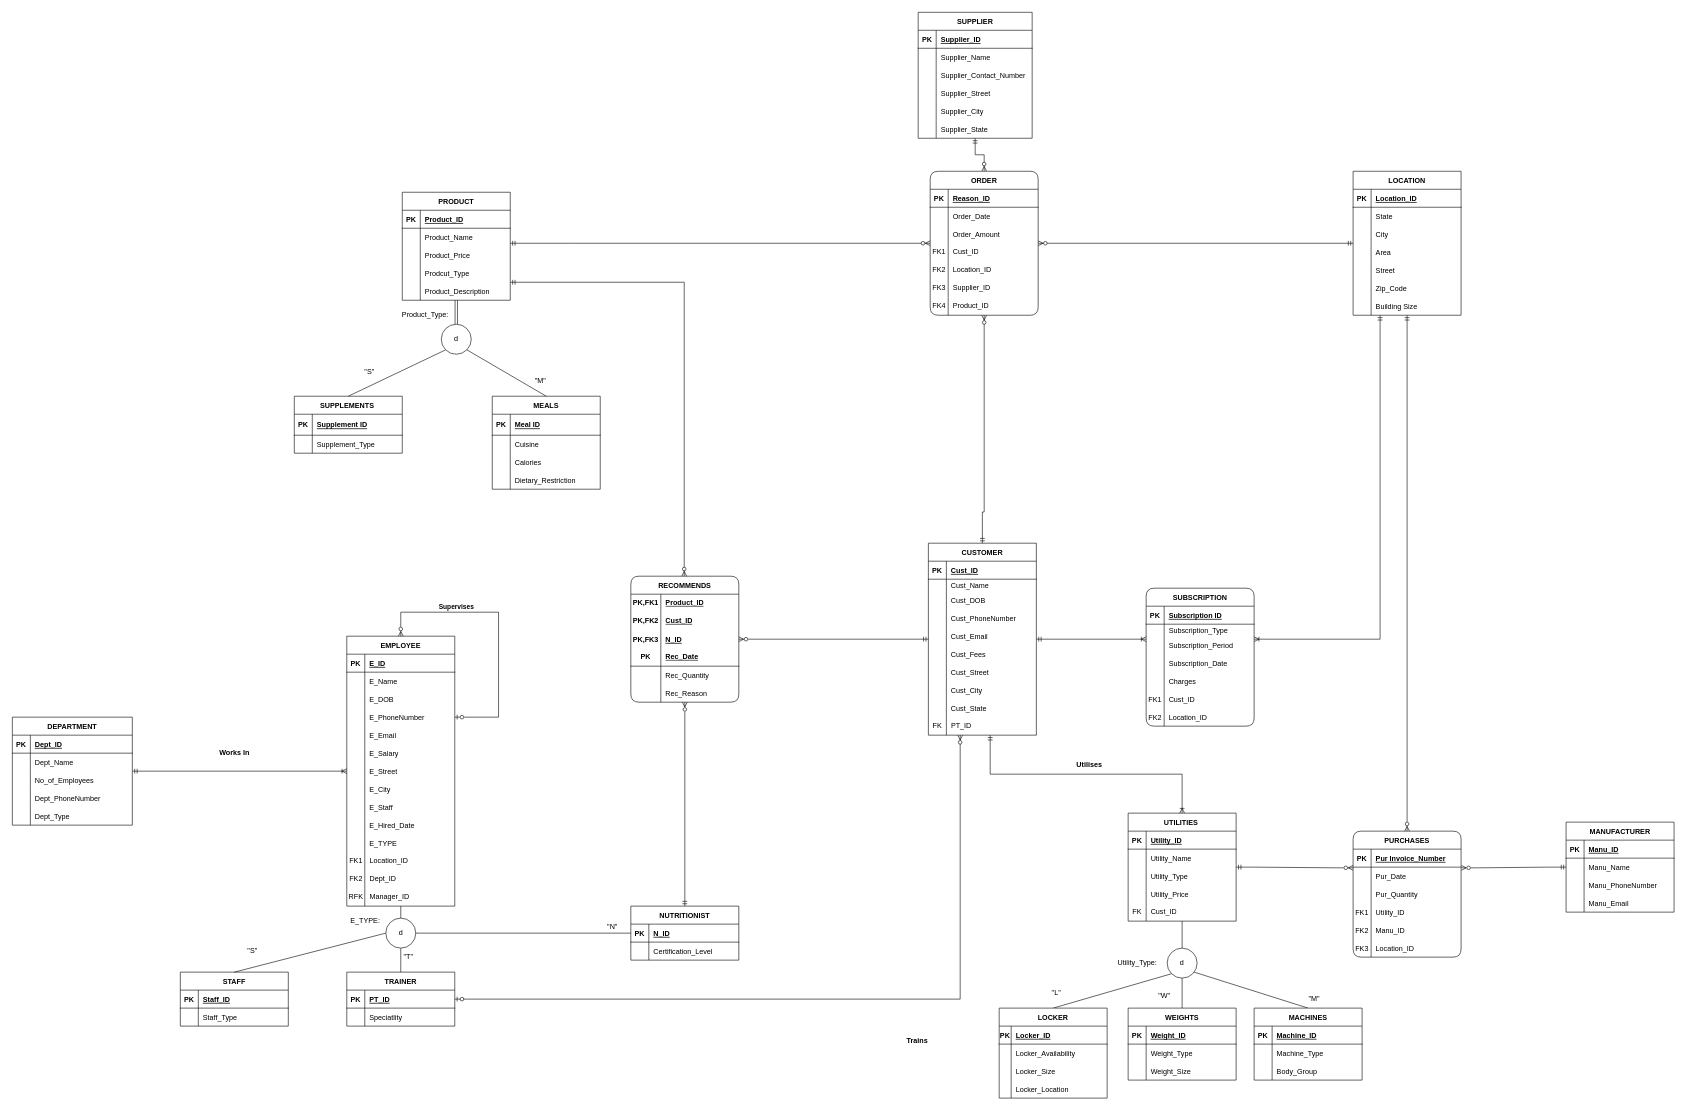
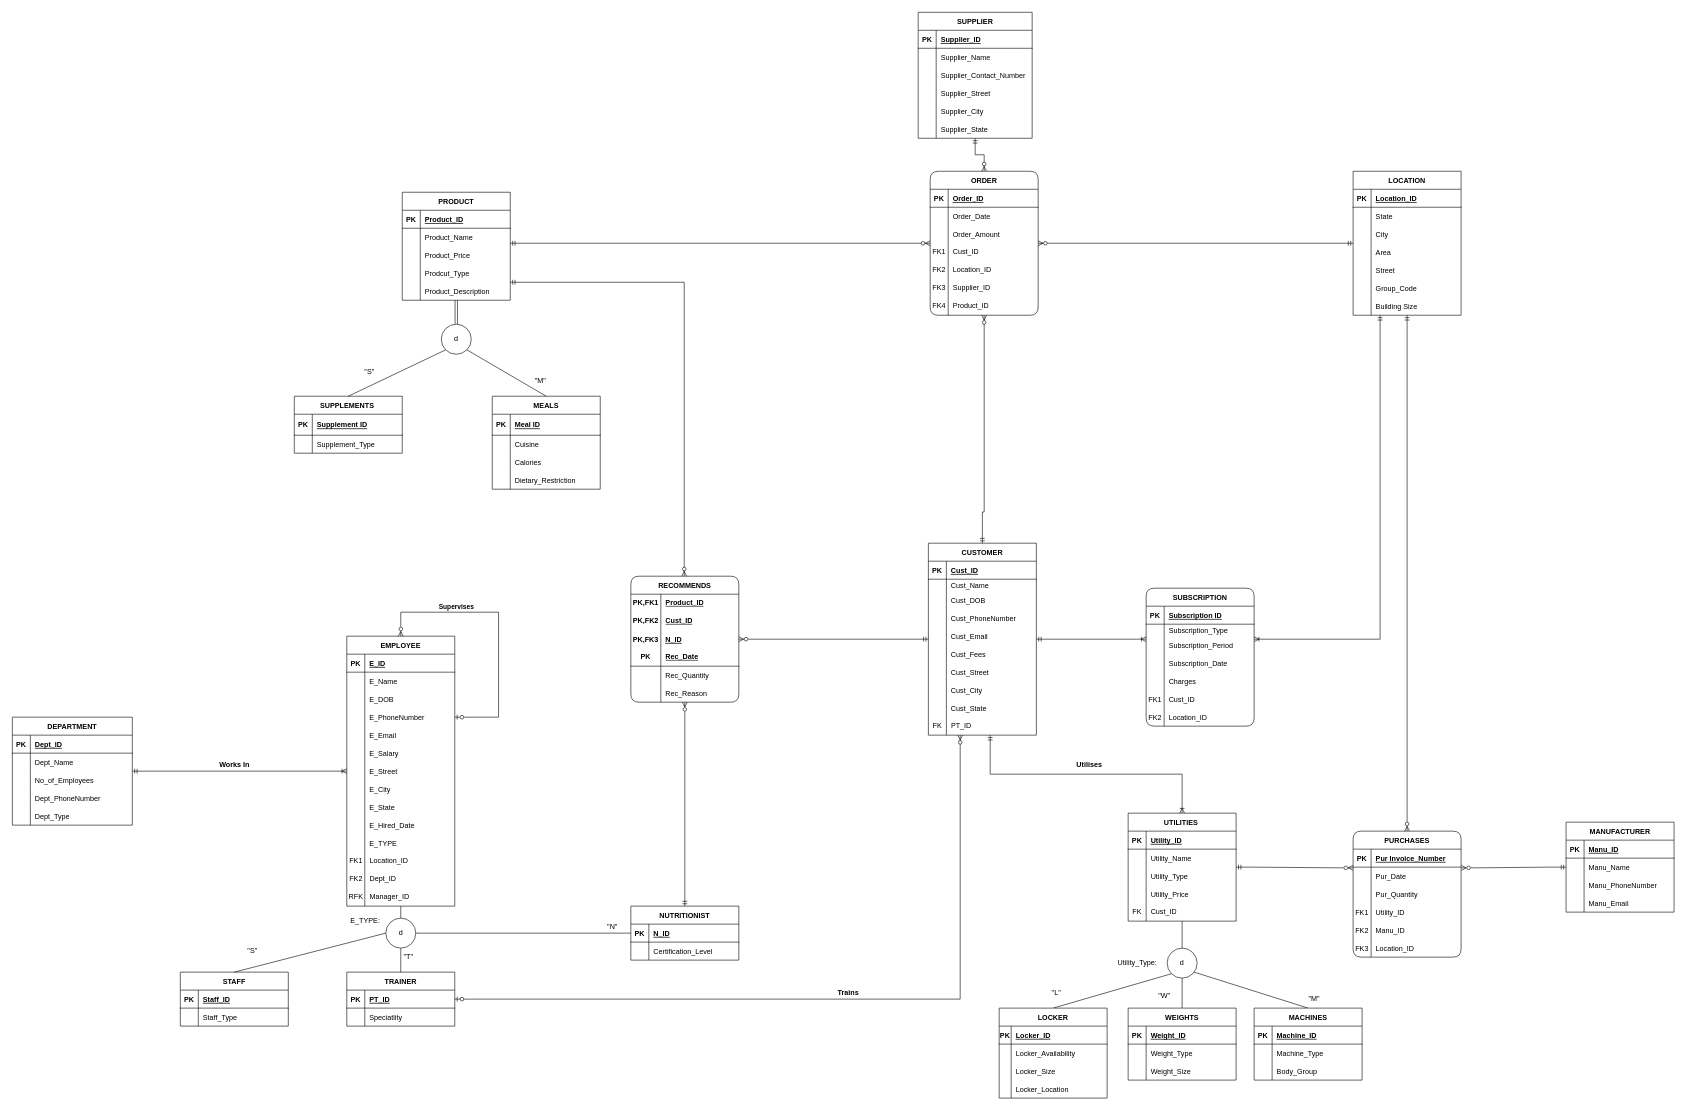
(971, 199) -> (969, 199)
(1391, 289) -> (1396, 289)
(425, 315) -> none
(234, 753) -> (234, 765)
(383, 808) -> (383, 808)
(921, 1041) -> (852, 993)
